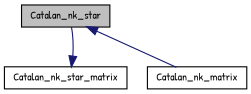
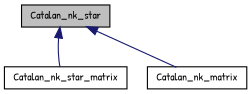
(73, 41) -> (58, 53)
